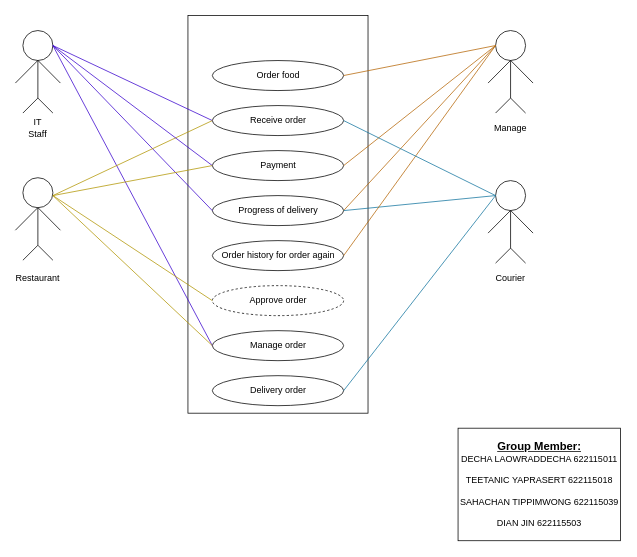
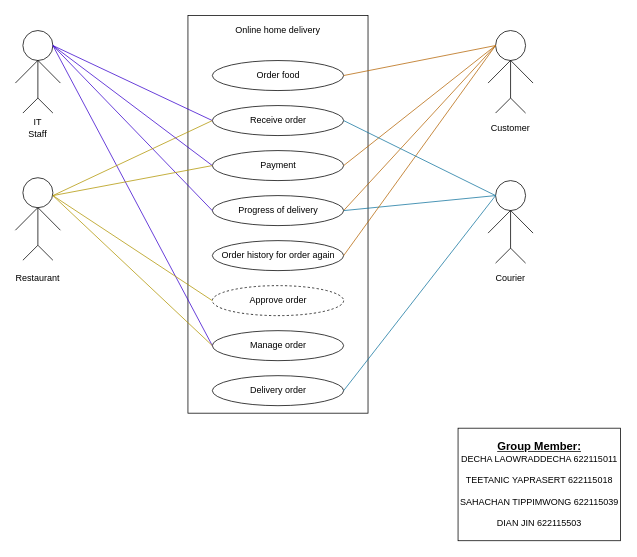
none -> (278, 30)
(510, 128) -> (510, 128)
